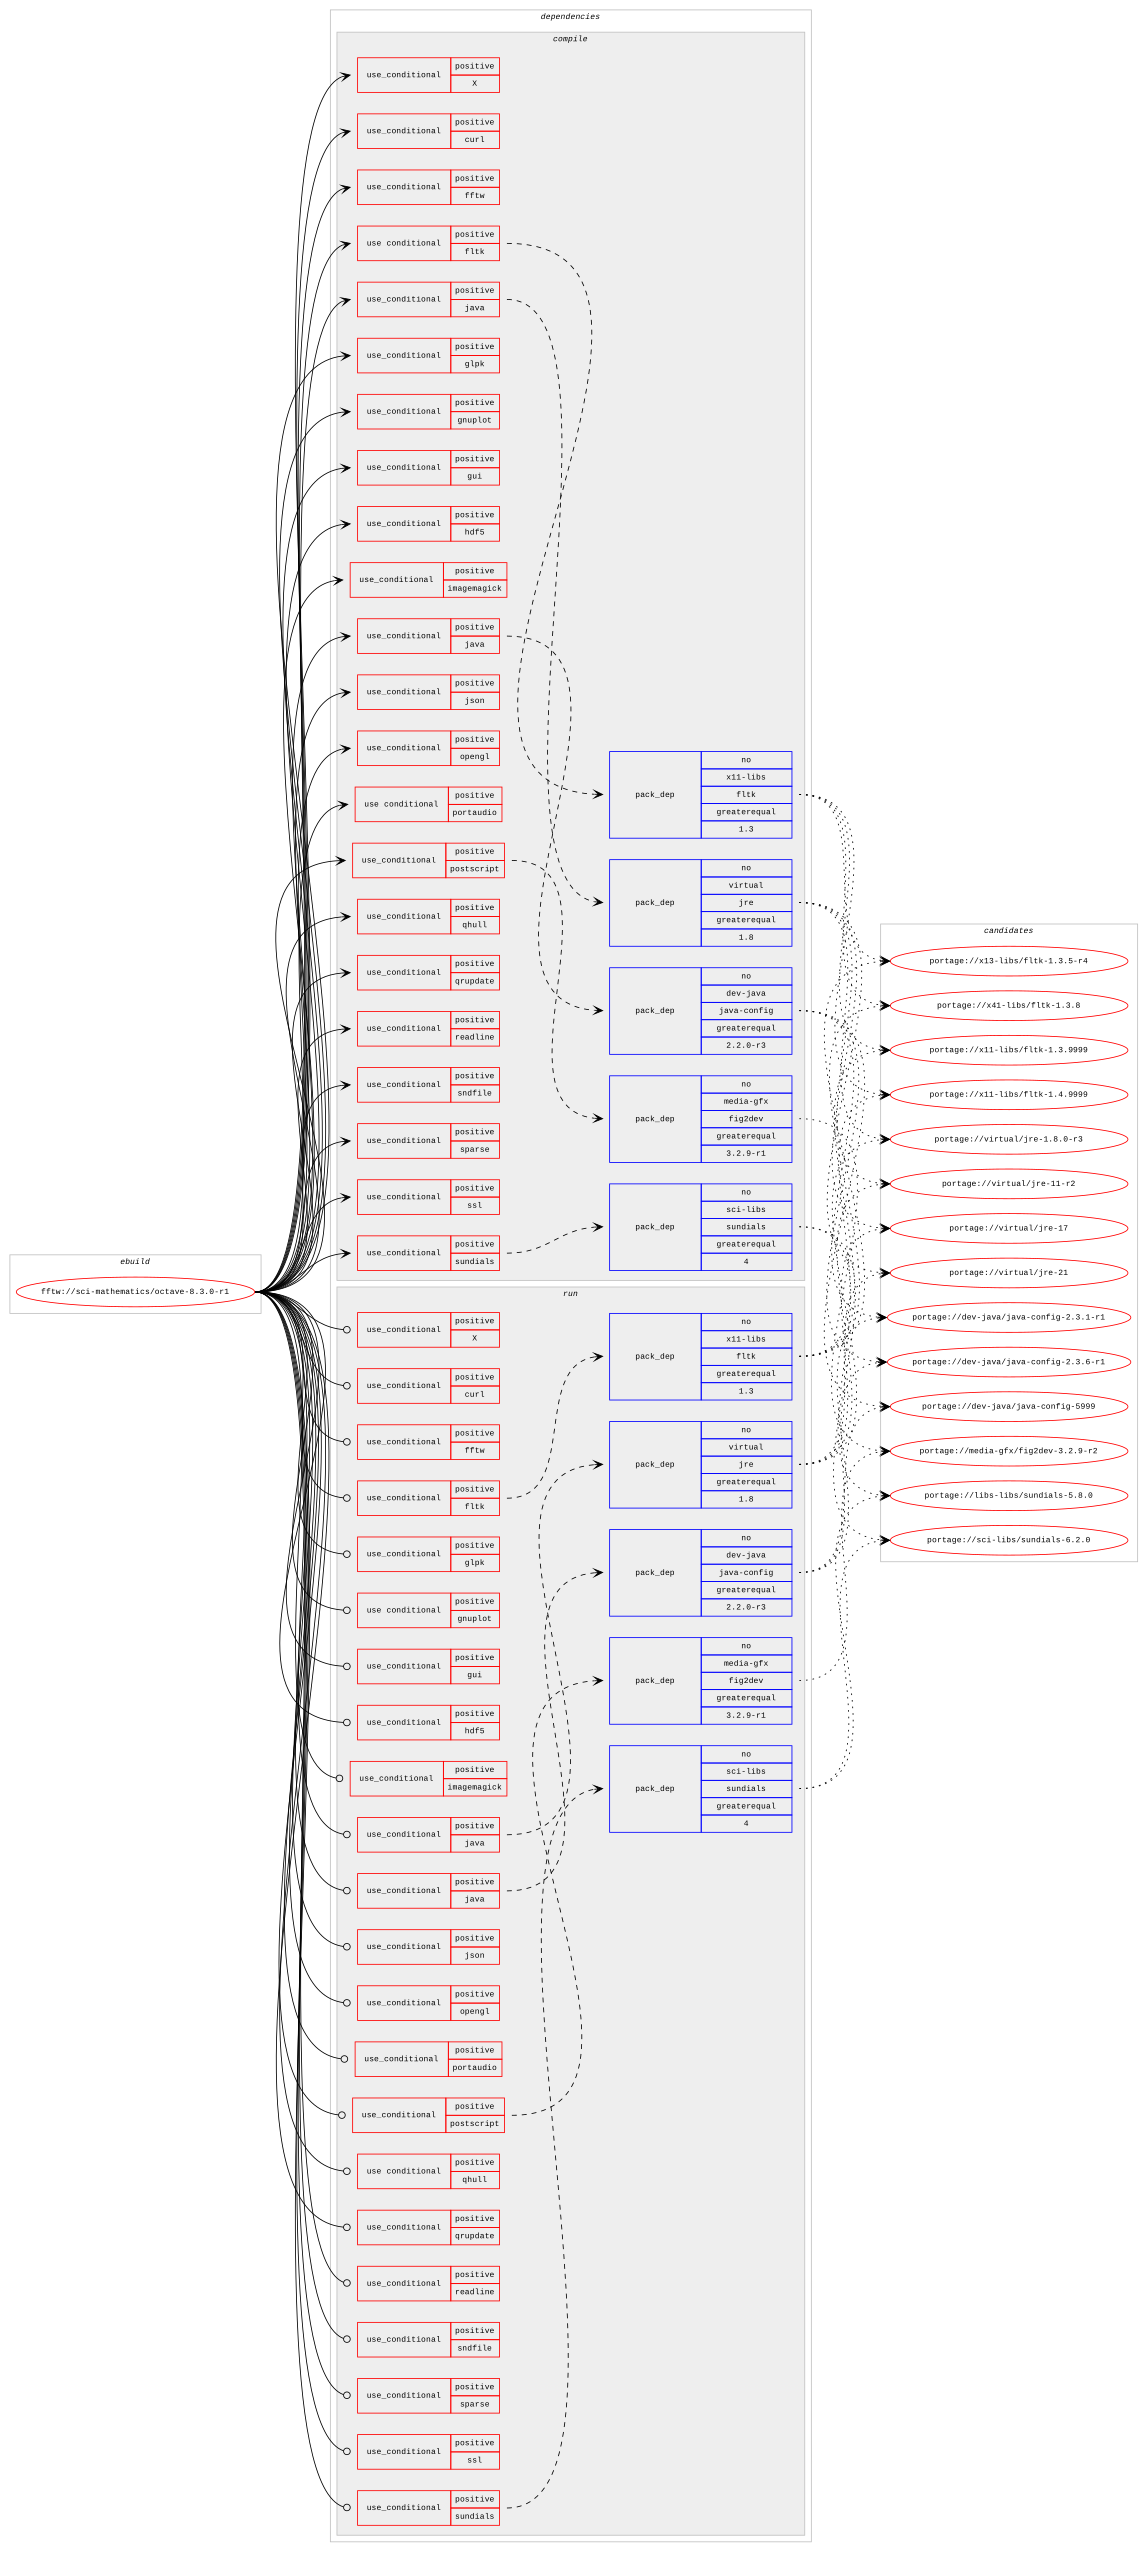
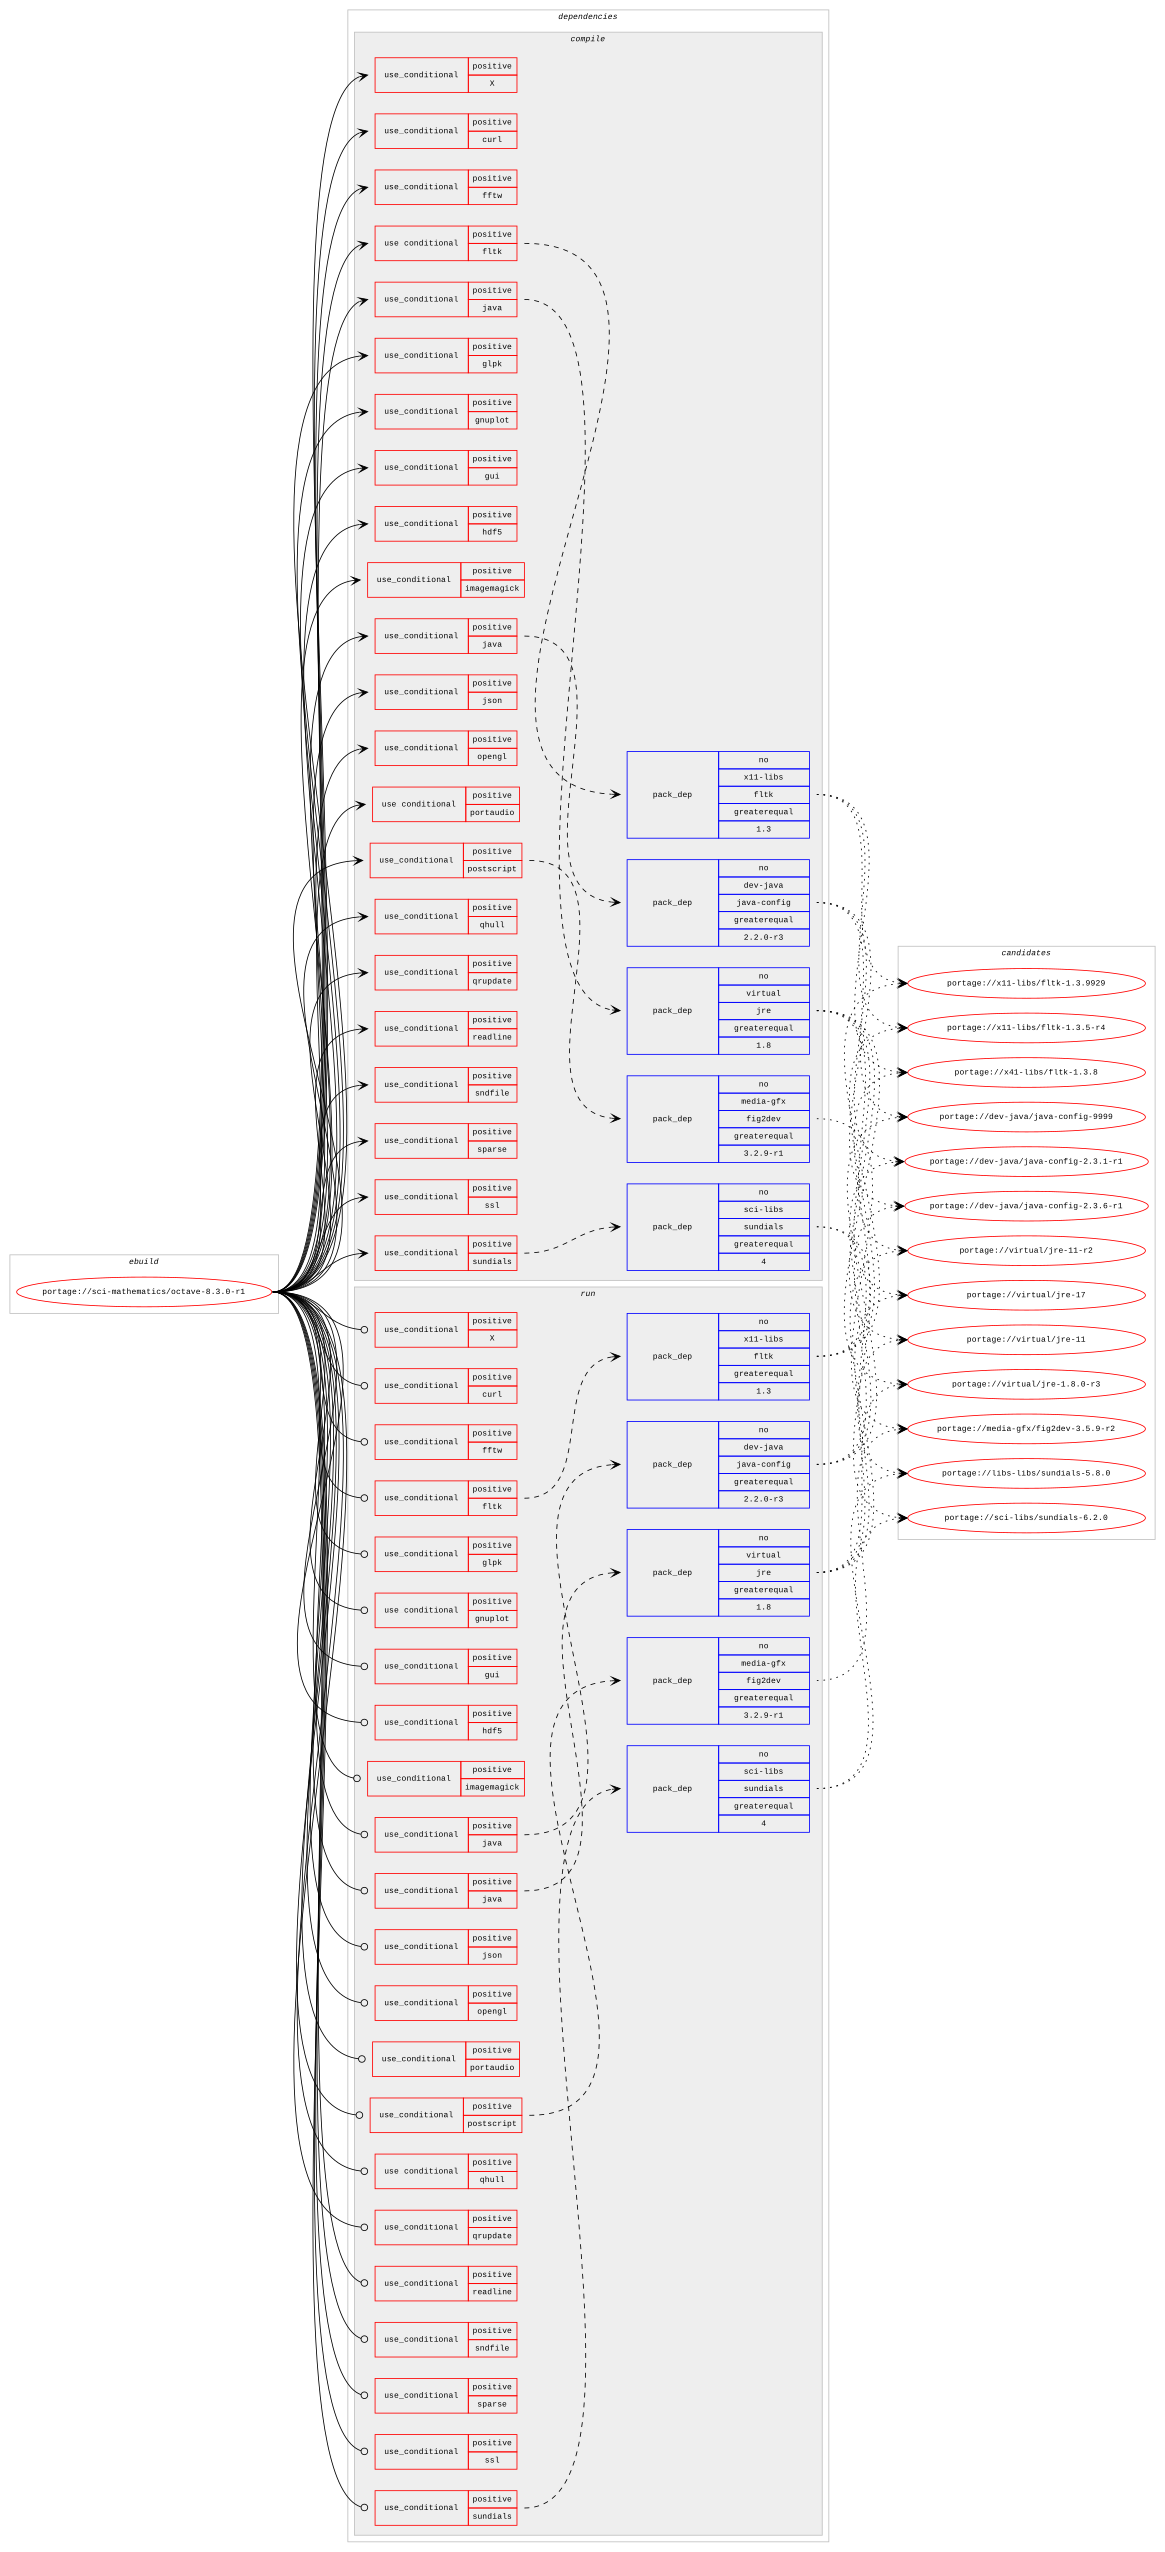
(1009, 961) -> (1027, 1028)
(1009, 1050) -> (1027, 983)
(1009, 1095) -> none
(1009, 1273) -> (1027, 1340)
(135, 1292) -> (144, 1292)
(1009, 1407) -> (1027, 1117)
(1009, 1451) -> (1027, 1429)
